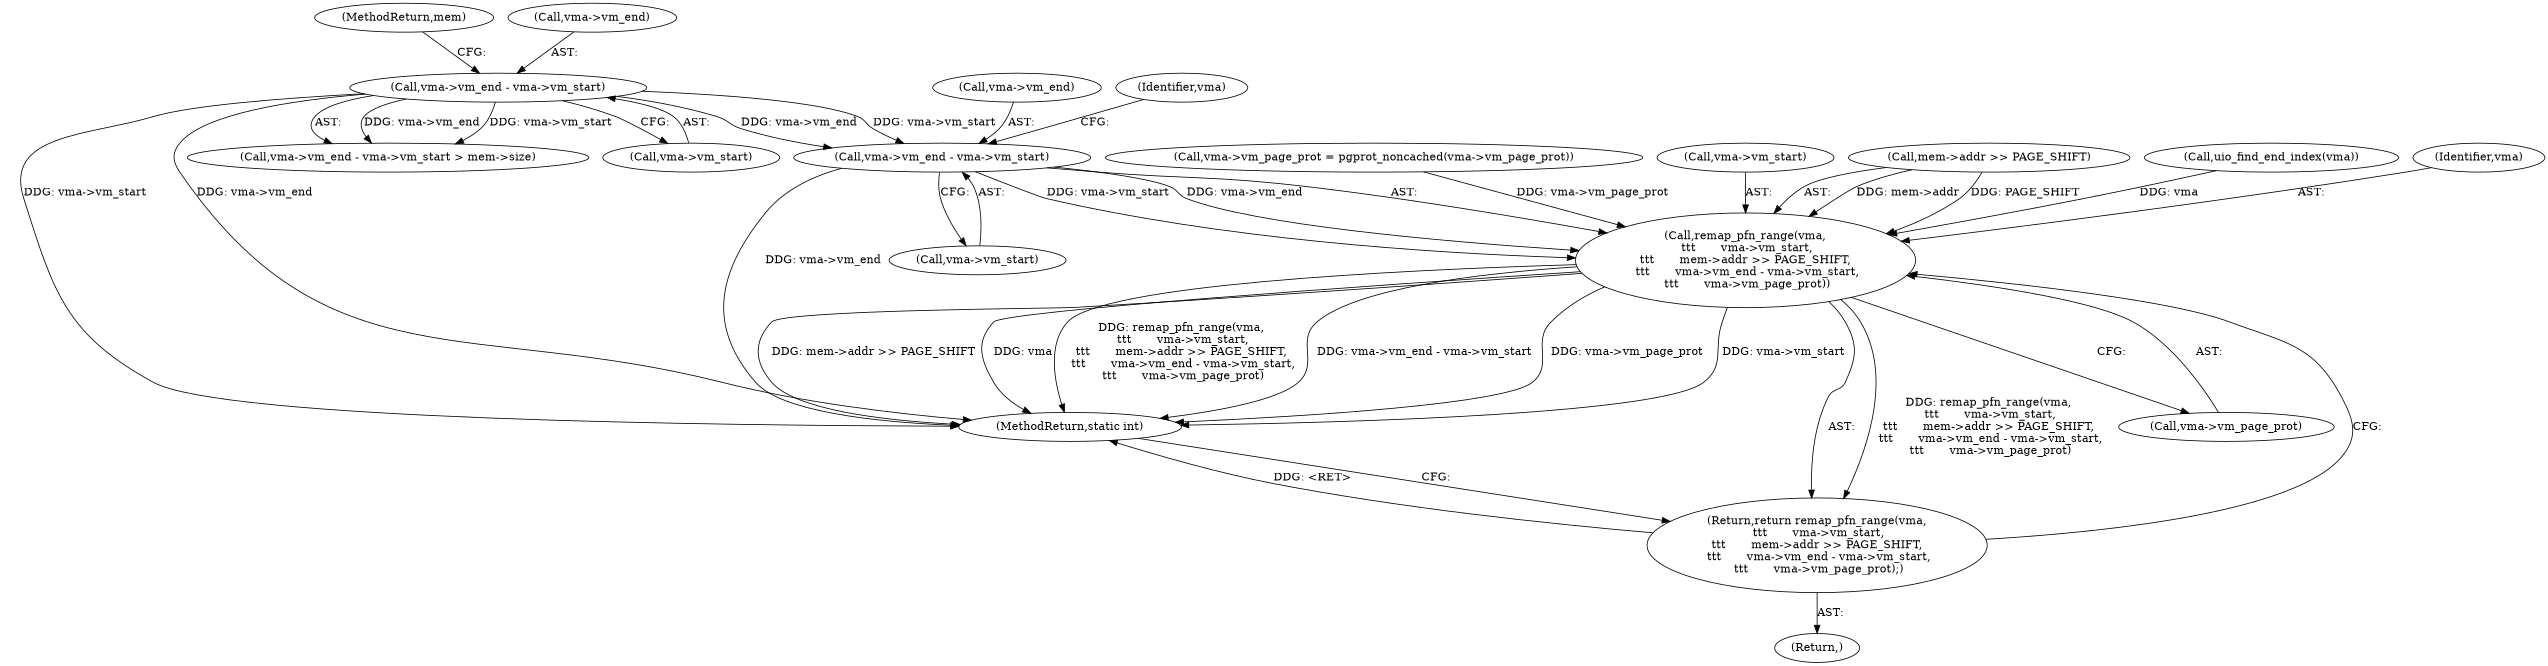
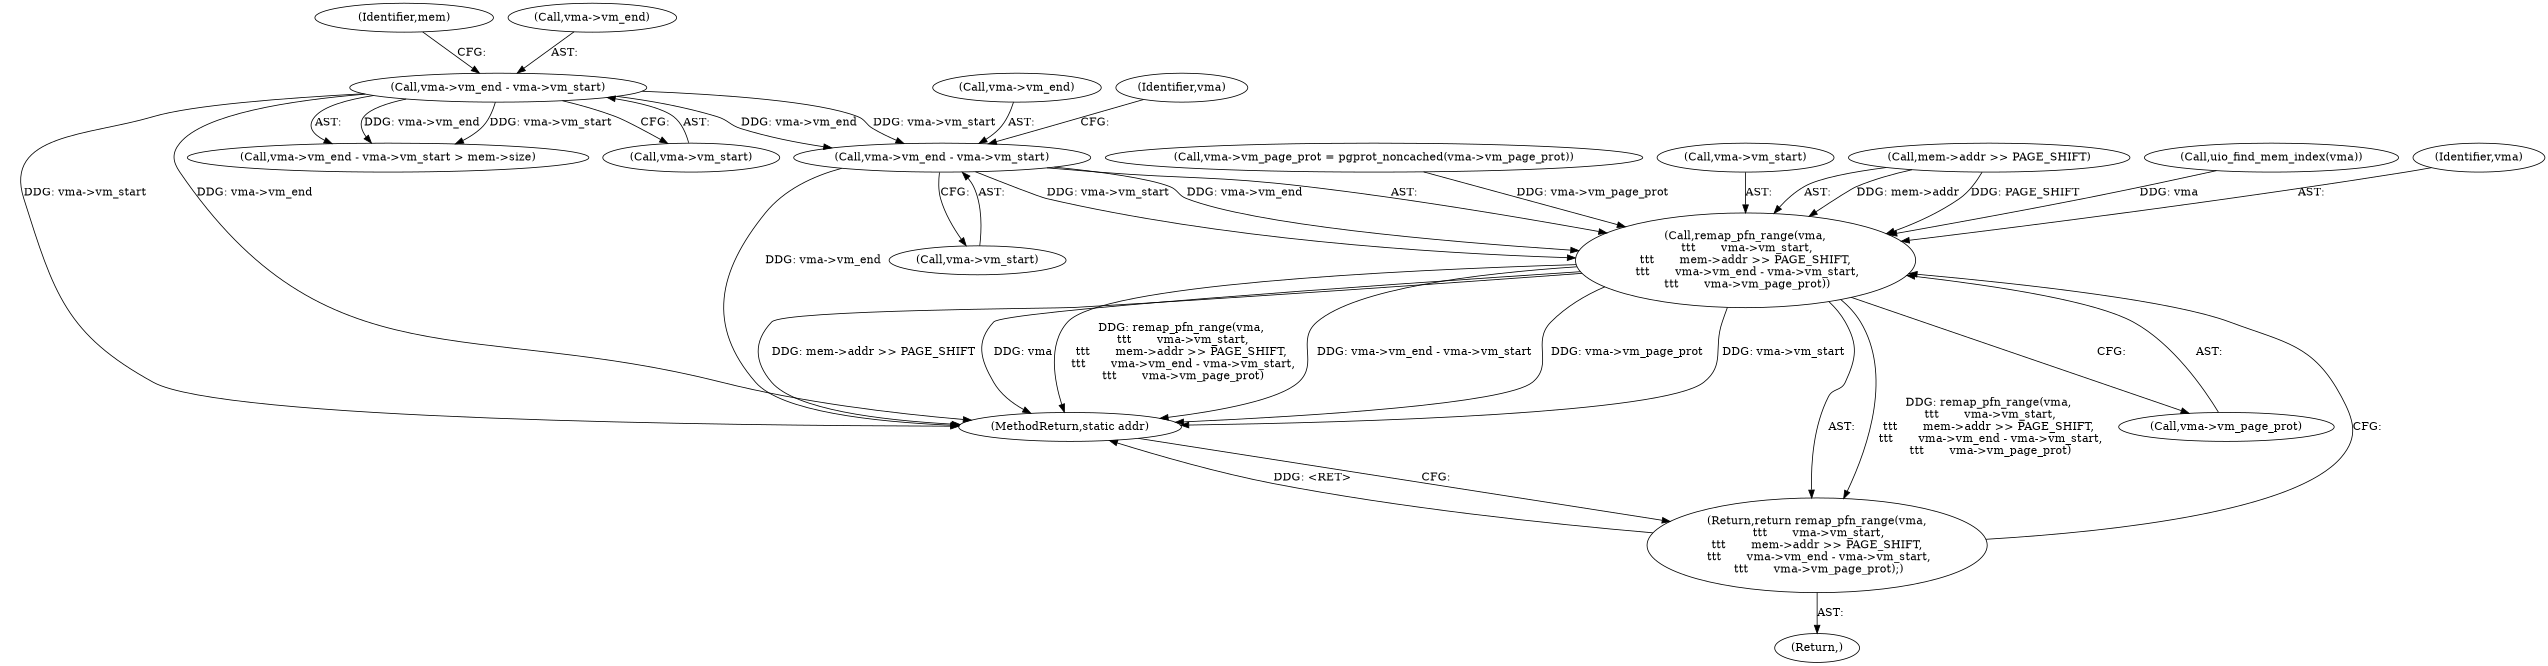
(404, 18) -> (404, 18)
(2271, 158) -> (2271, 158)
(1070, 427) -> (1070, 427)
